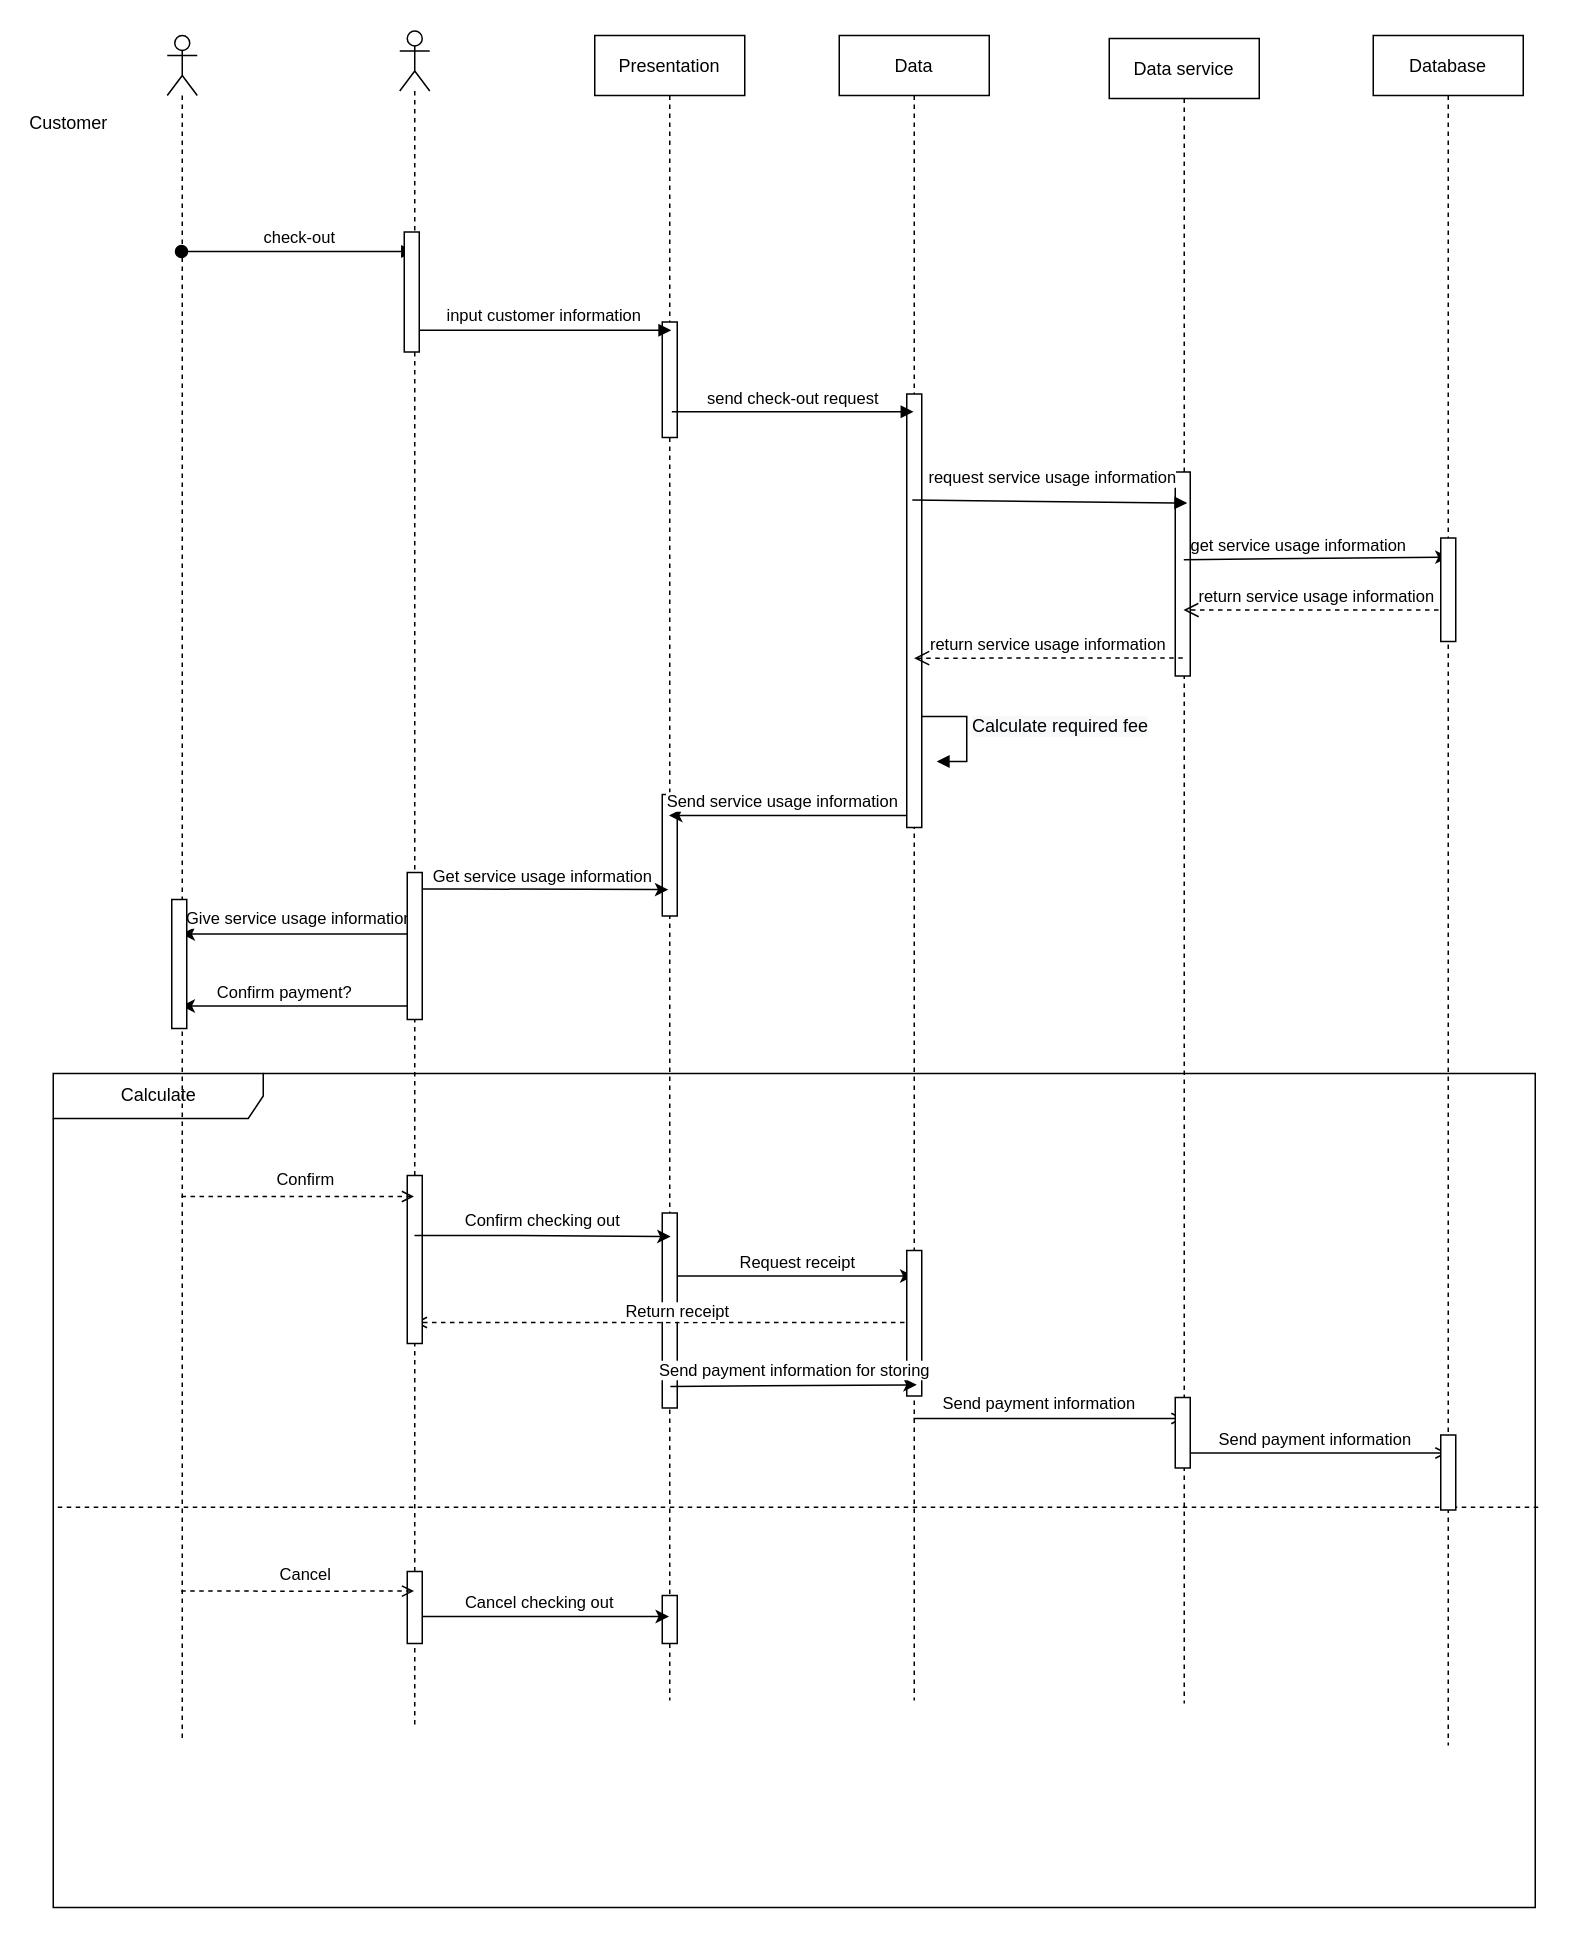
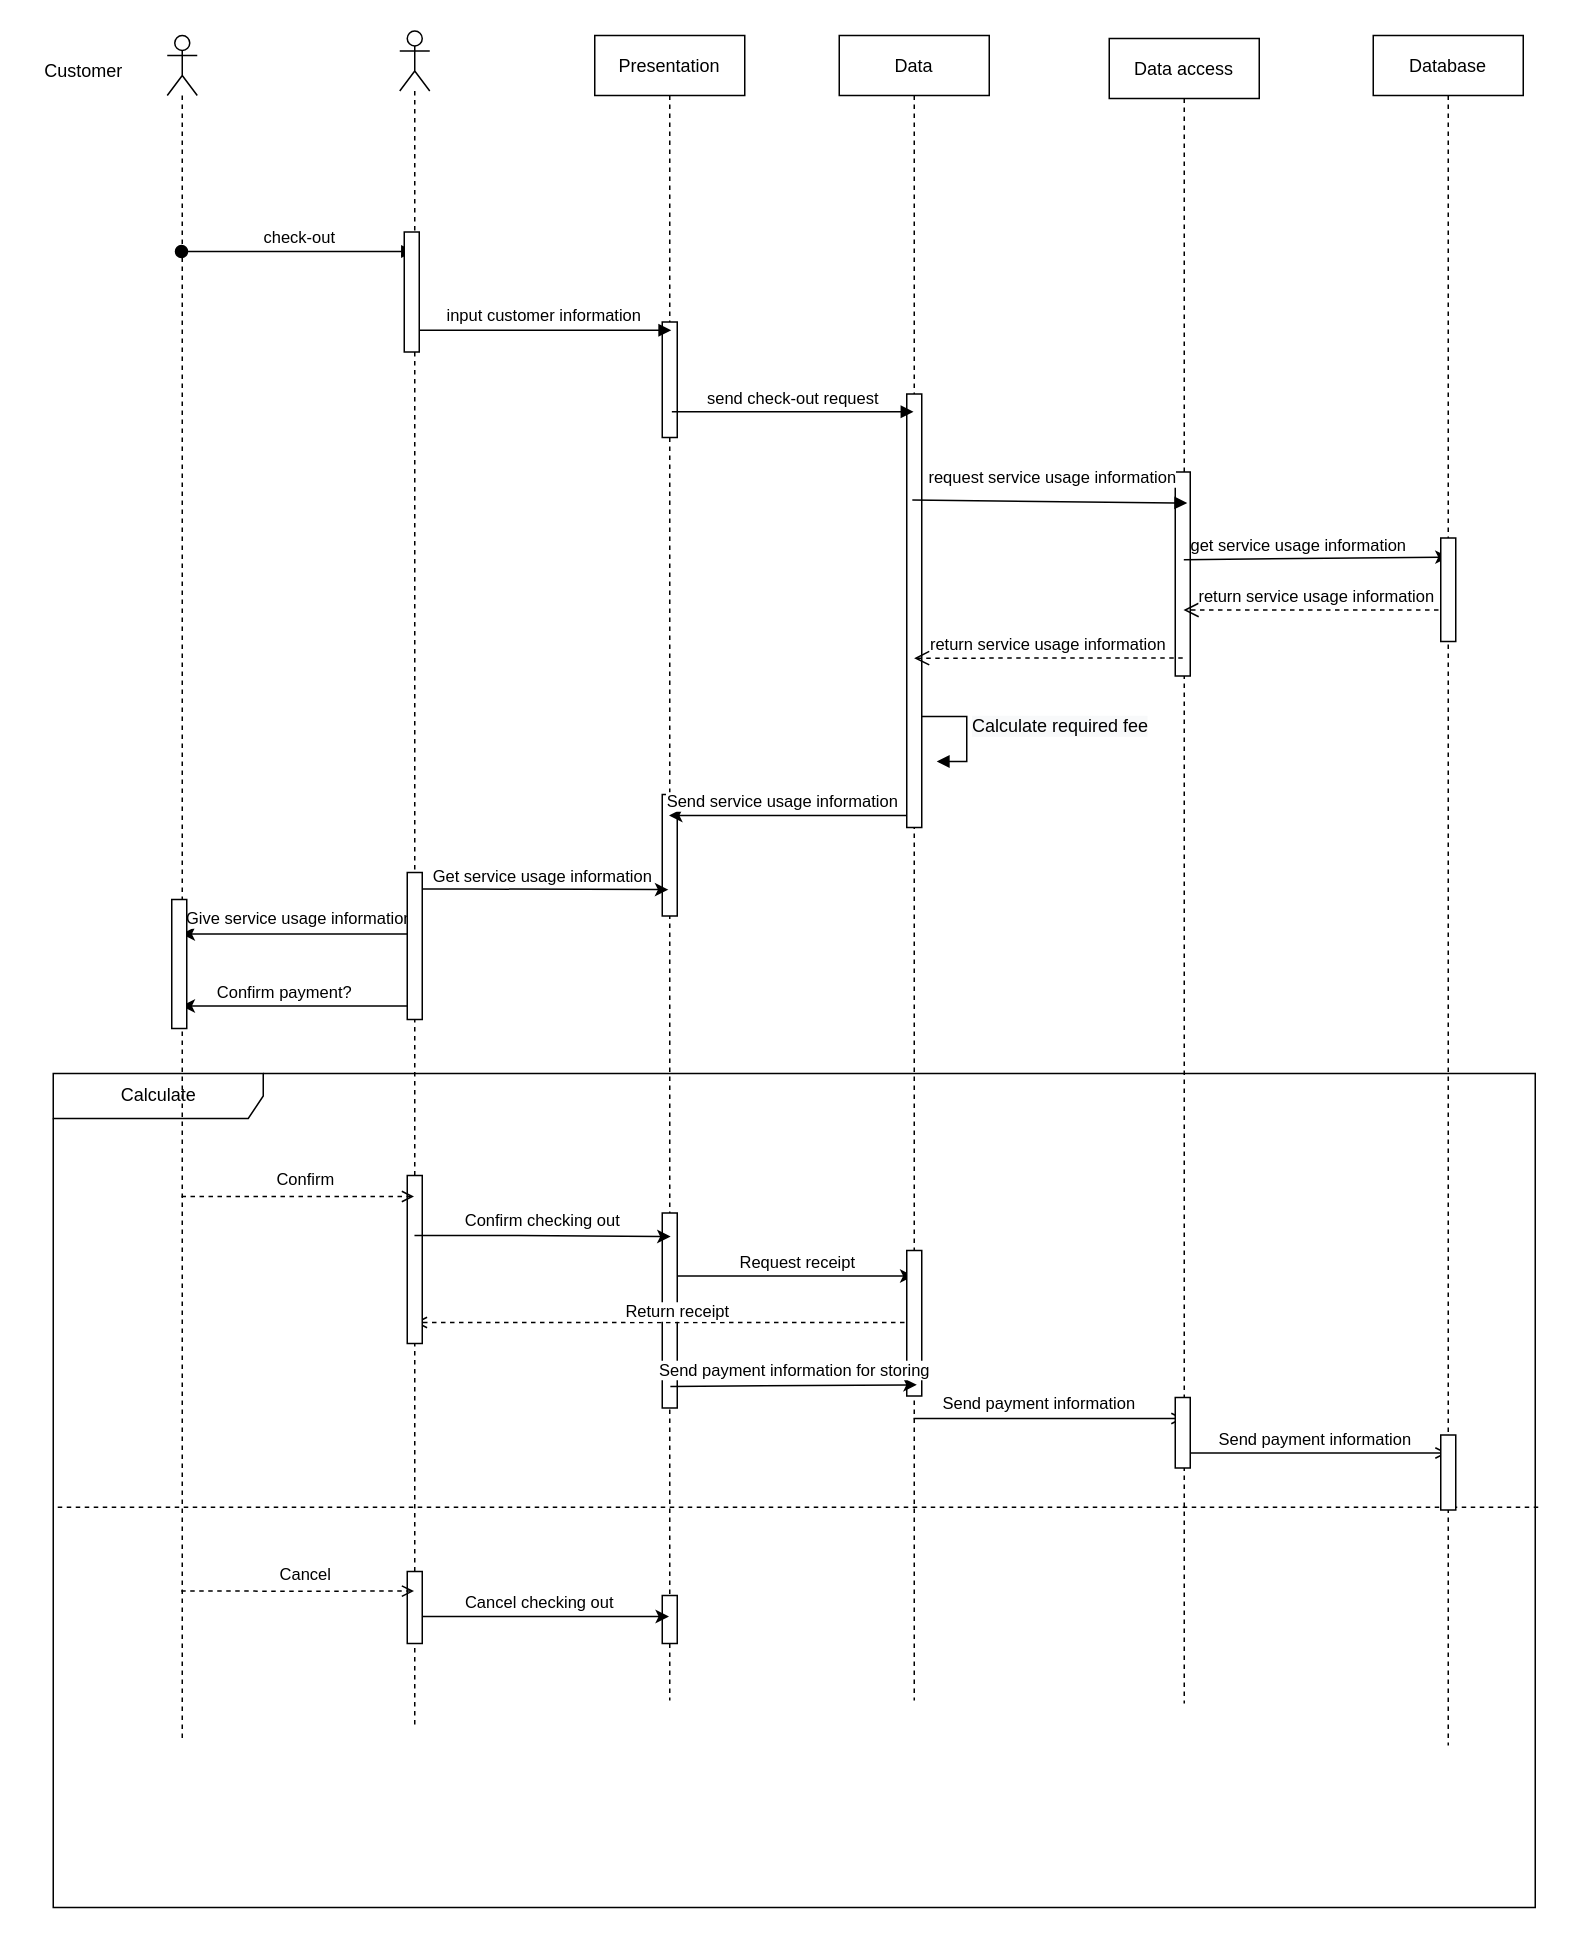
(1184, 69) -> (1184, 69)
(68, 124) -> (83, 71)
